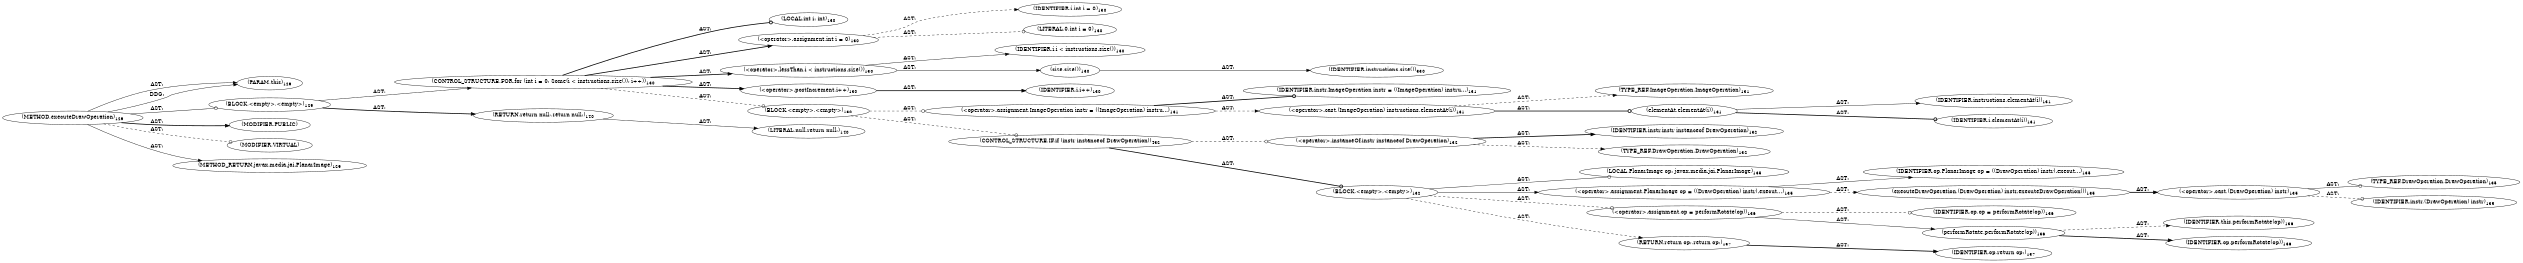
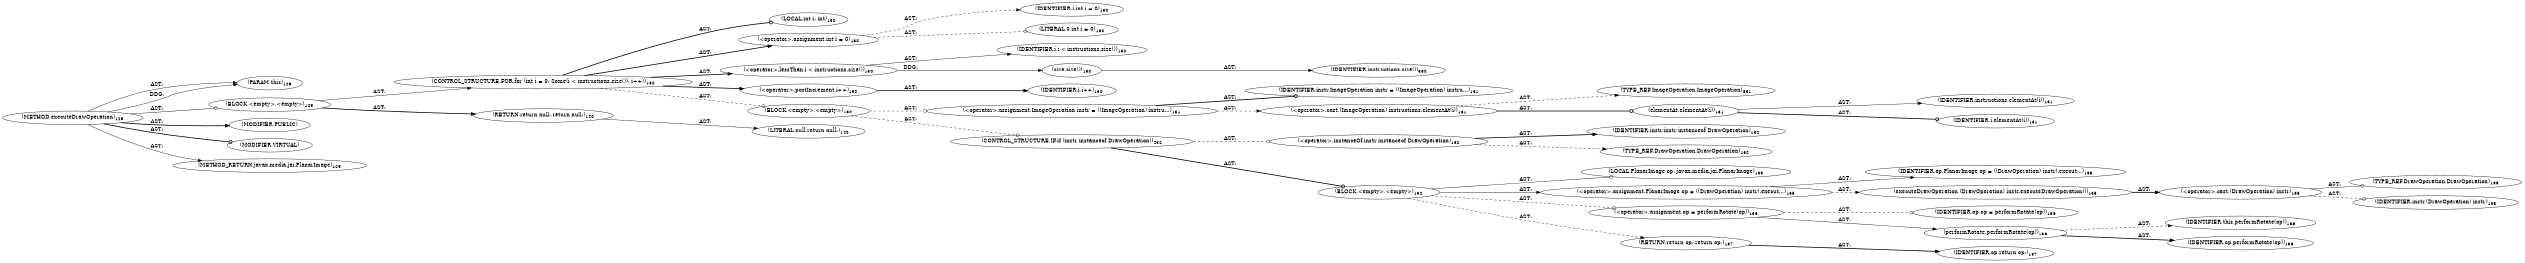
(911, 68) -> (912, 68)
(1745, 90) -> (1747, 90)
(166, 135) -> (166, 135)
